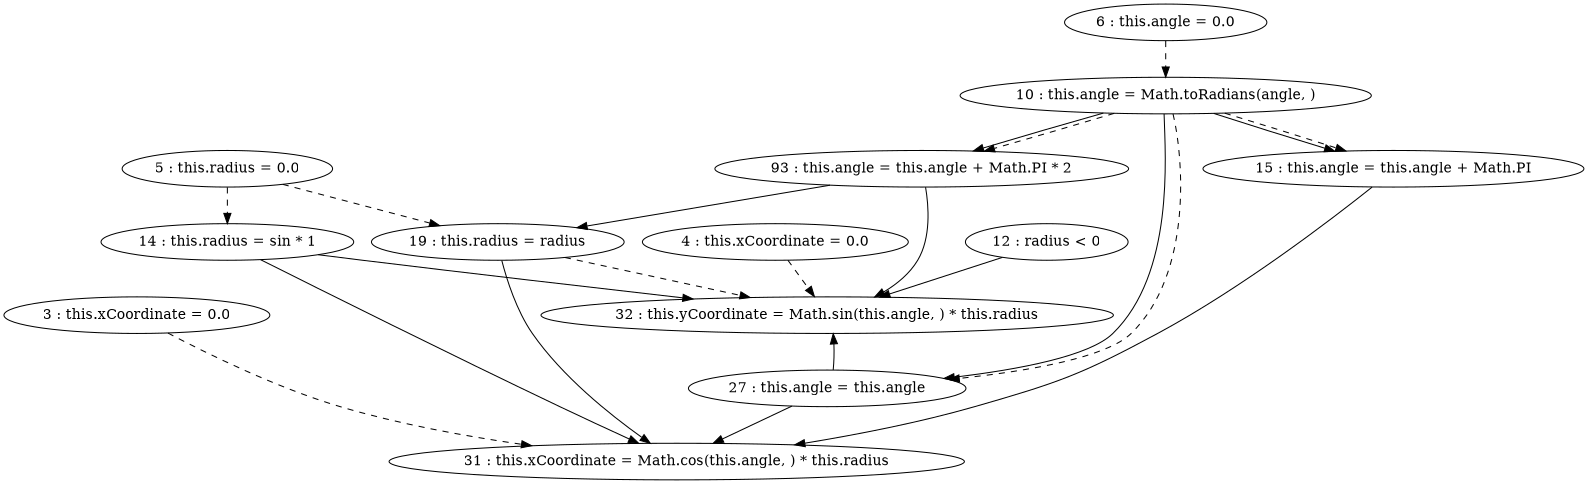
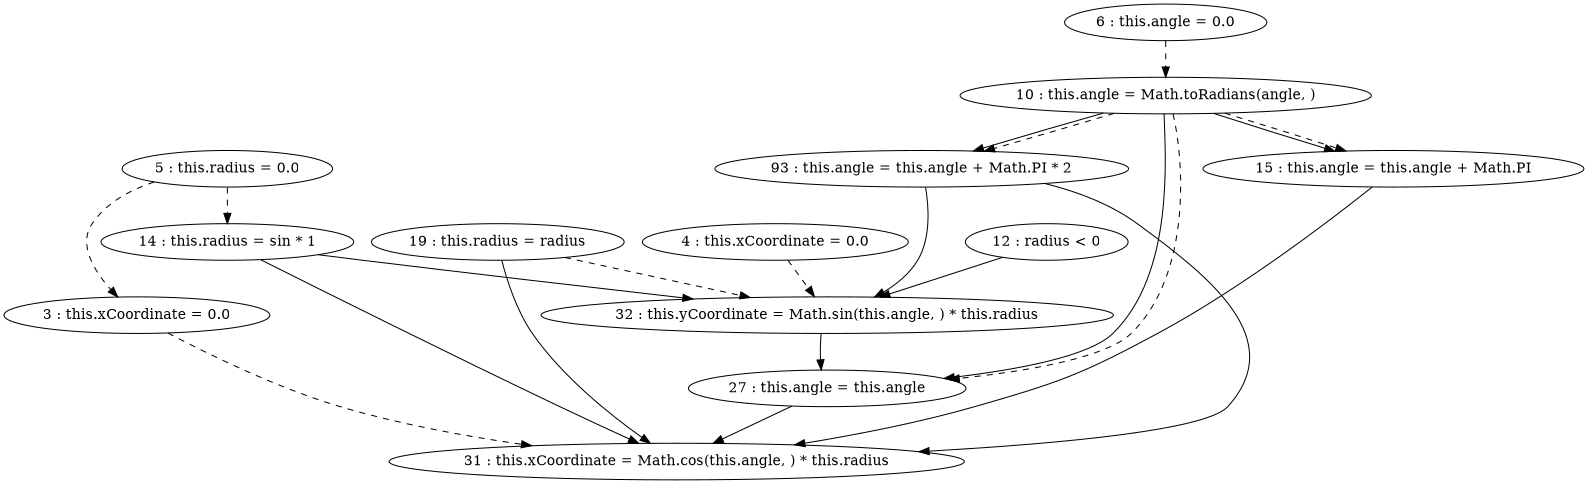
(356, 204) -> (93, 223)
(709, 206) -> (1237, 393)
(834, 357) -> (820, 347)
